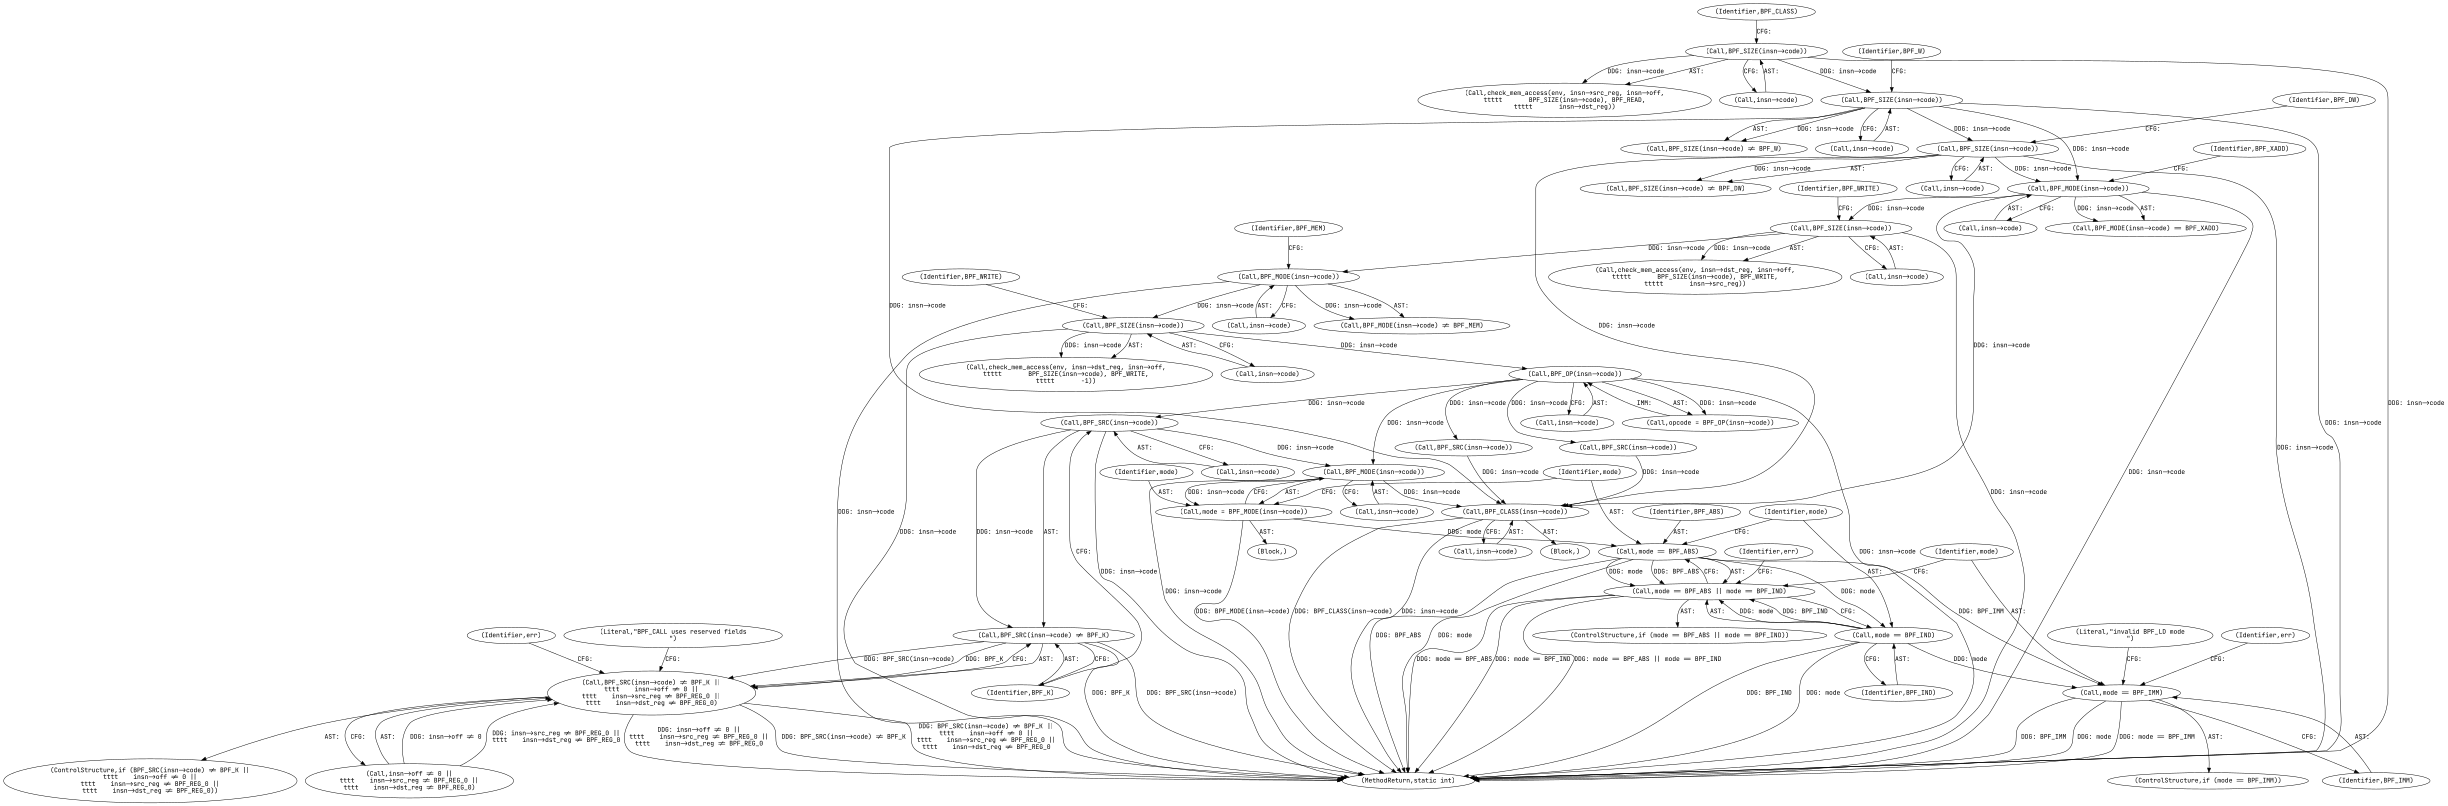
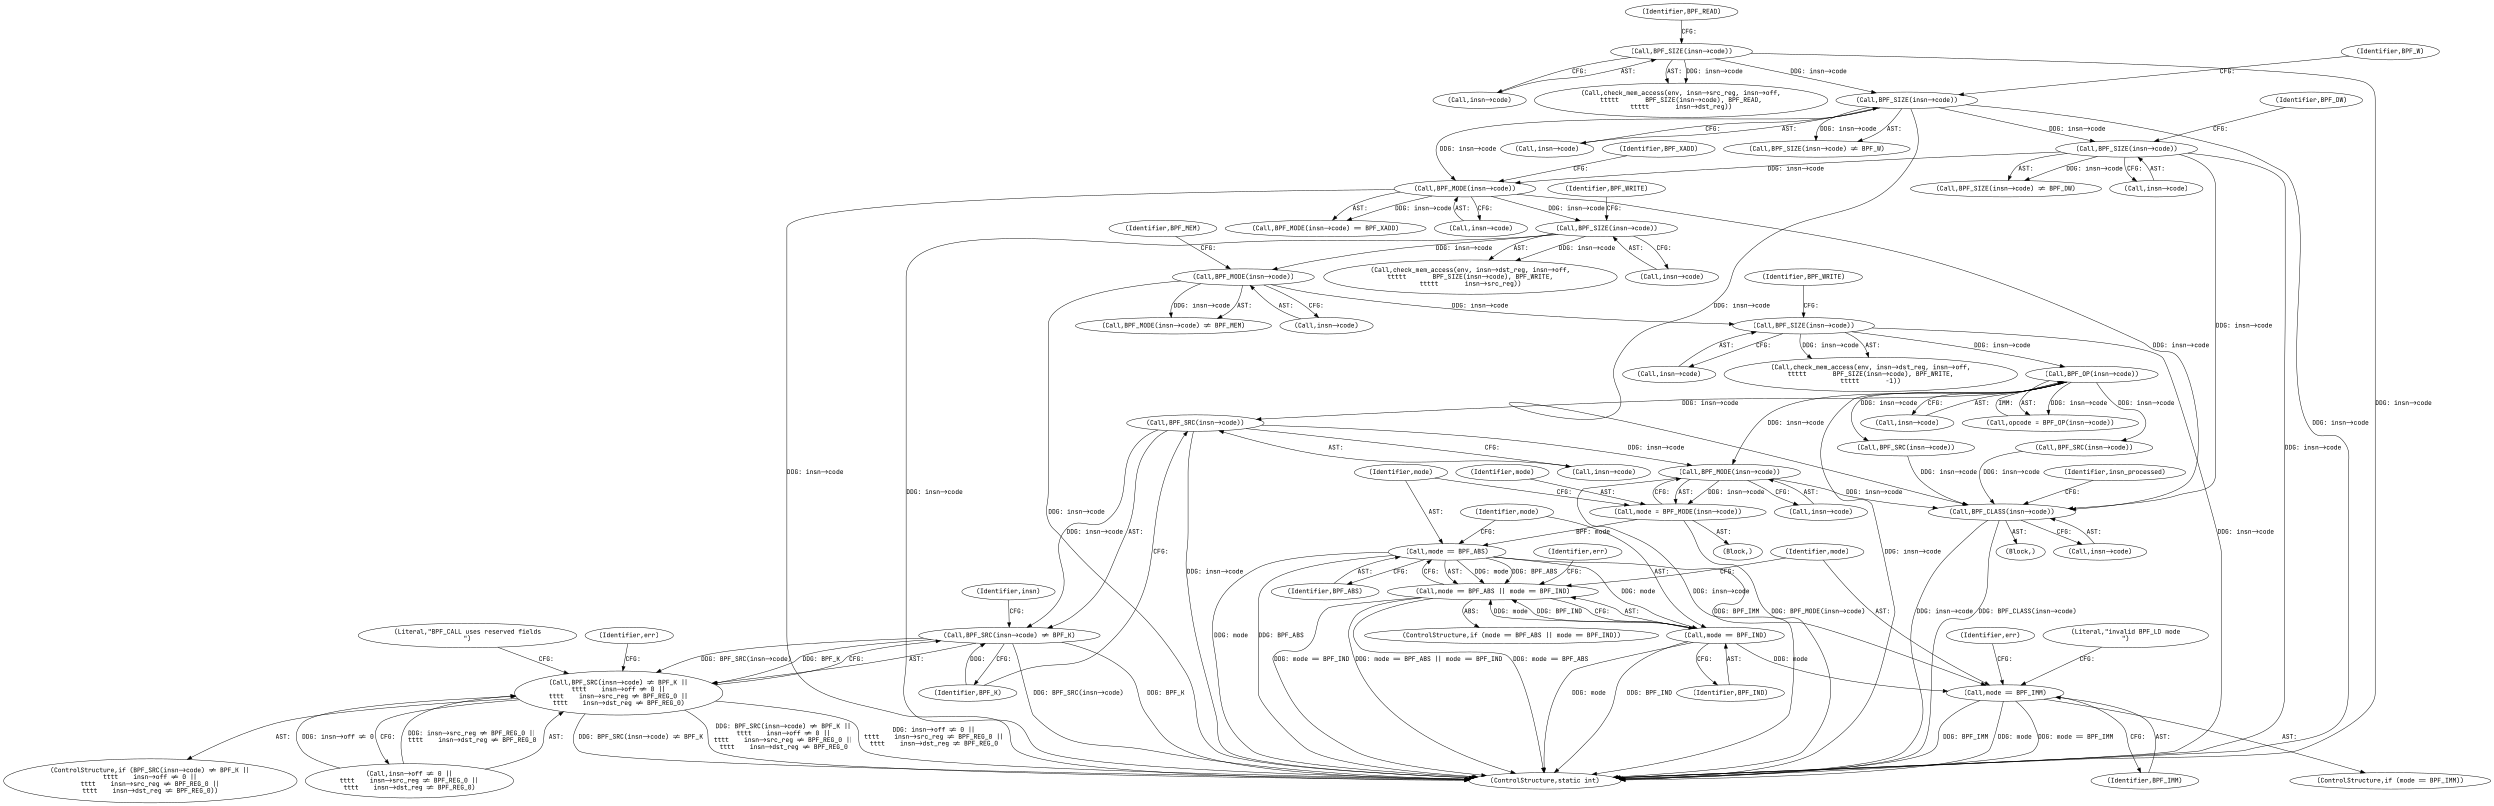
(1756, 12) -> (1682, 12)
none -> (2115, 472)
(1465, 532) -> (1593, 532)
none -> (1388, 571)
none -> (1008, 592)
(1690, 612) -> (1474, 612)
(1074, 659) -> (980, 659)
(1408, 781) -> (1545, 781)
